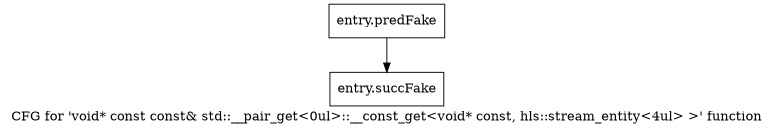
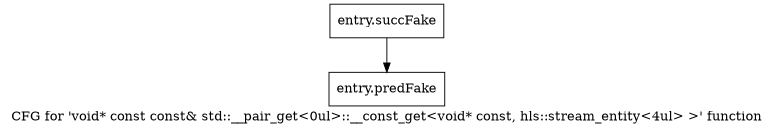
(387, 50) -> (387, 50)
